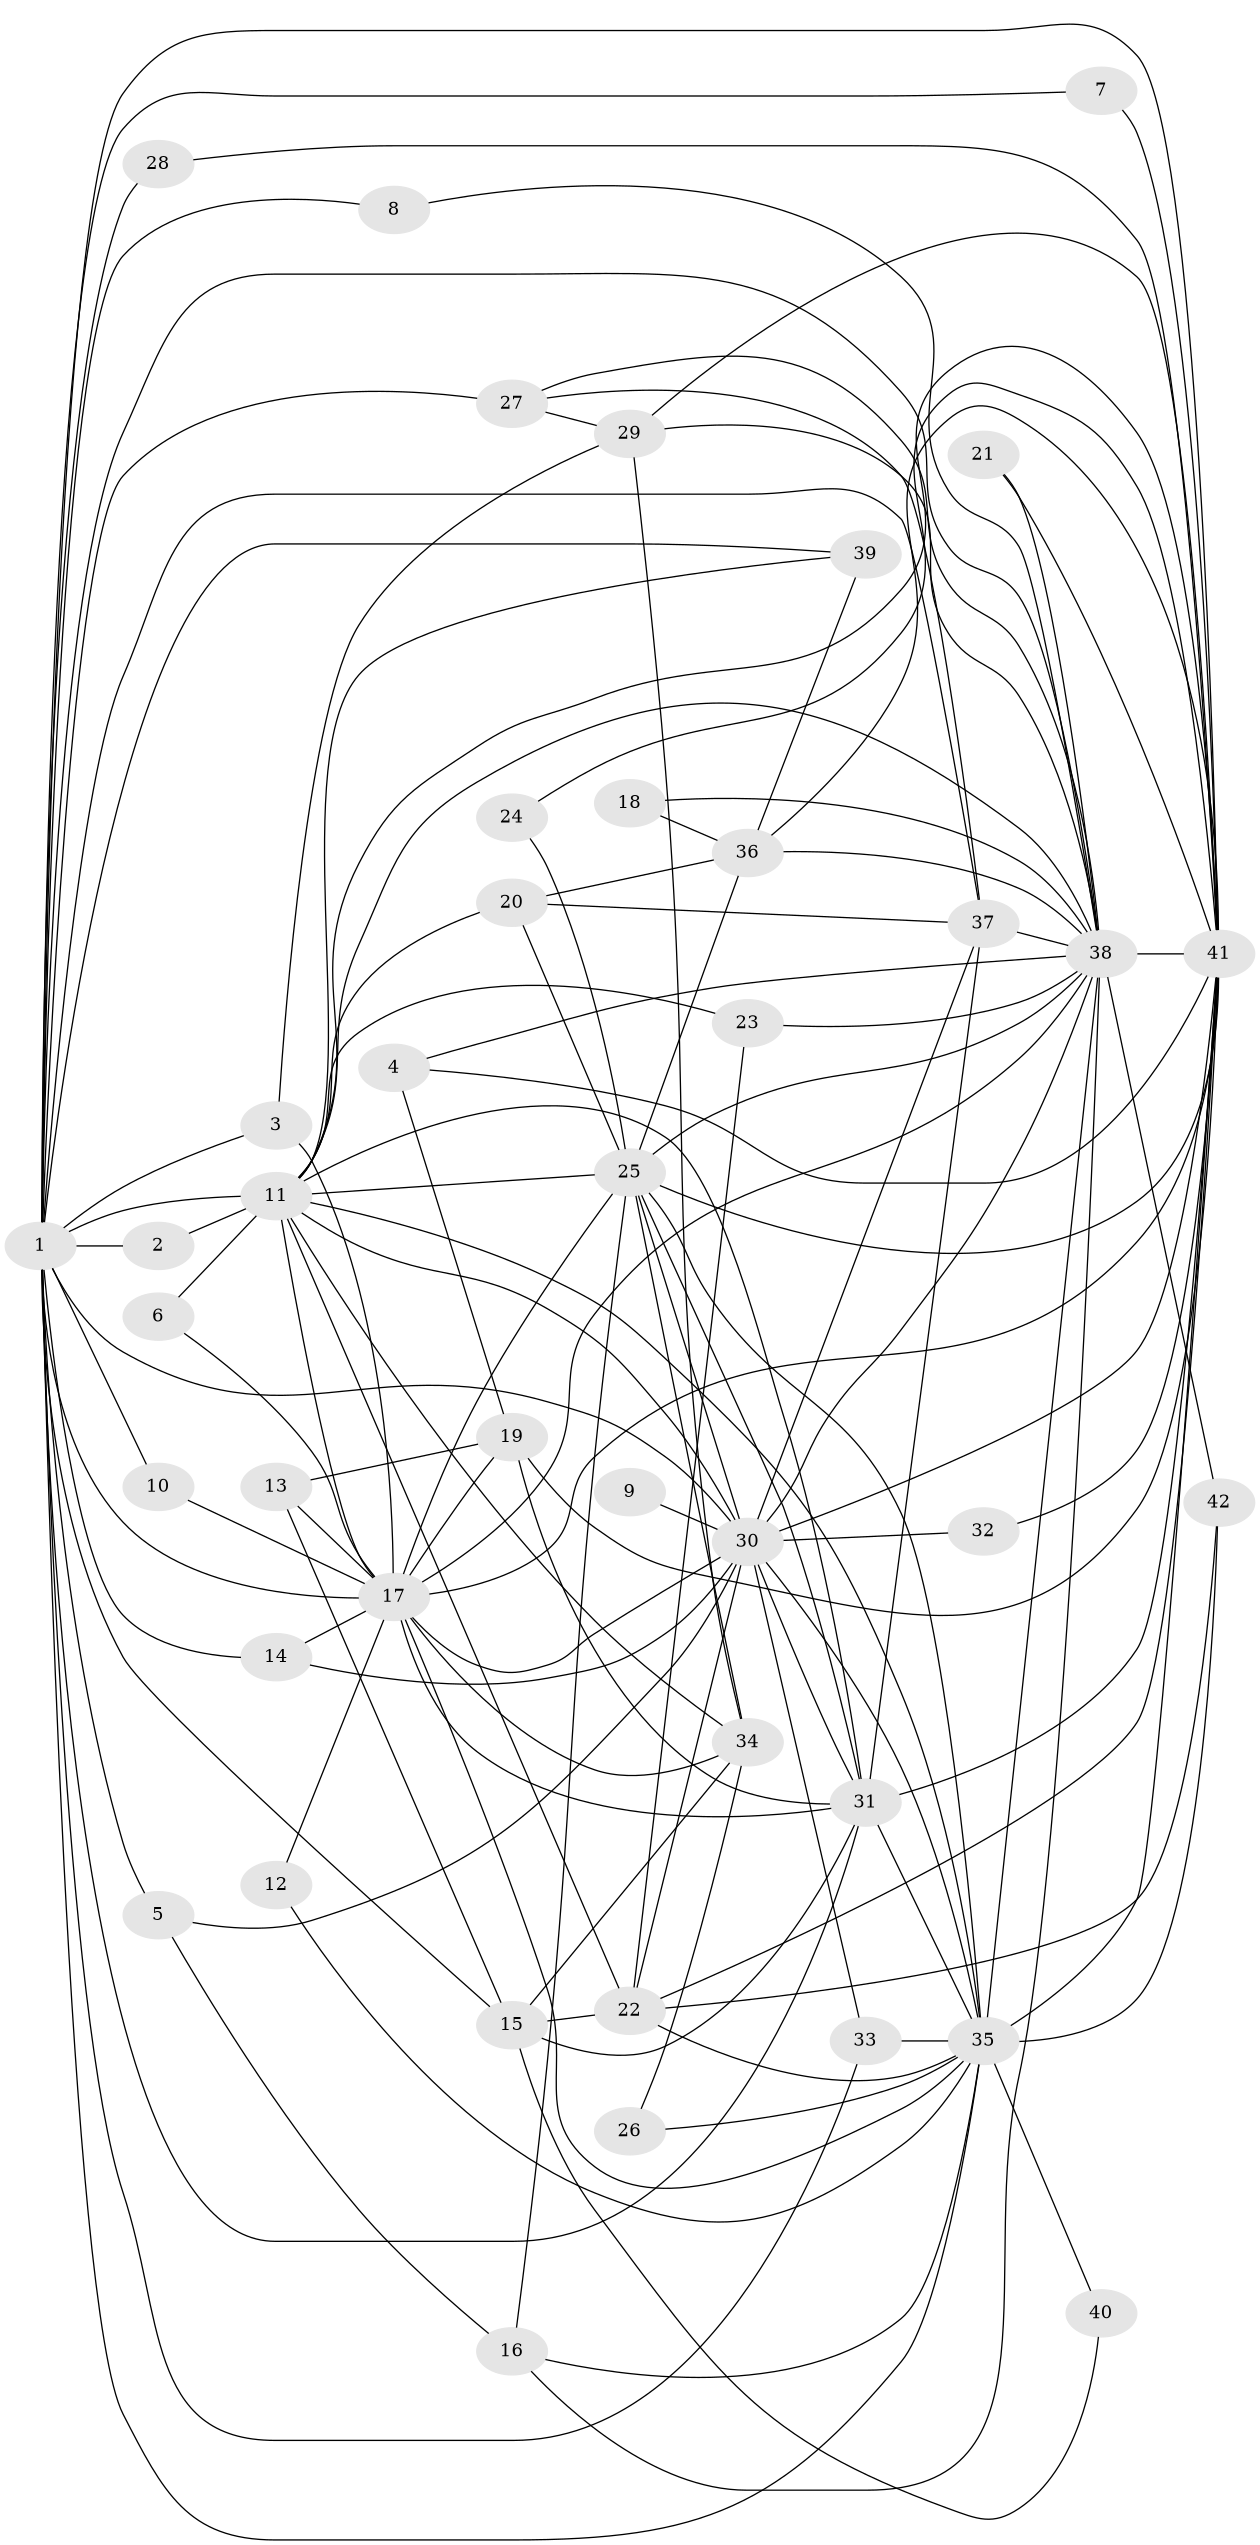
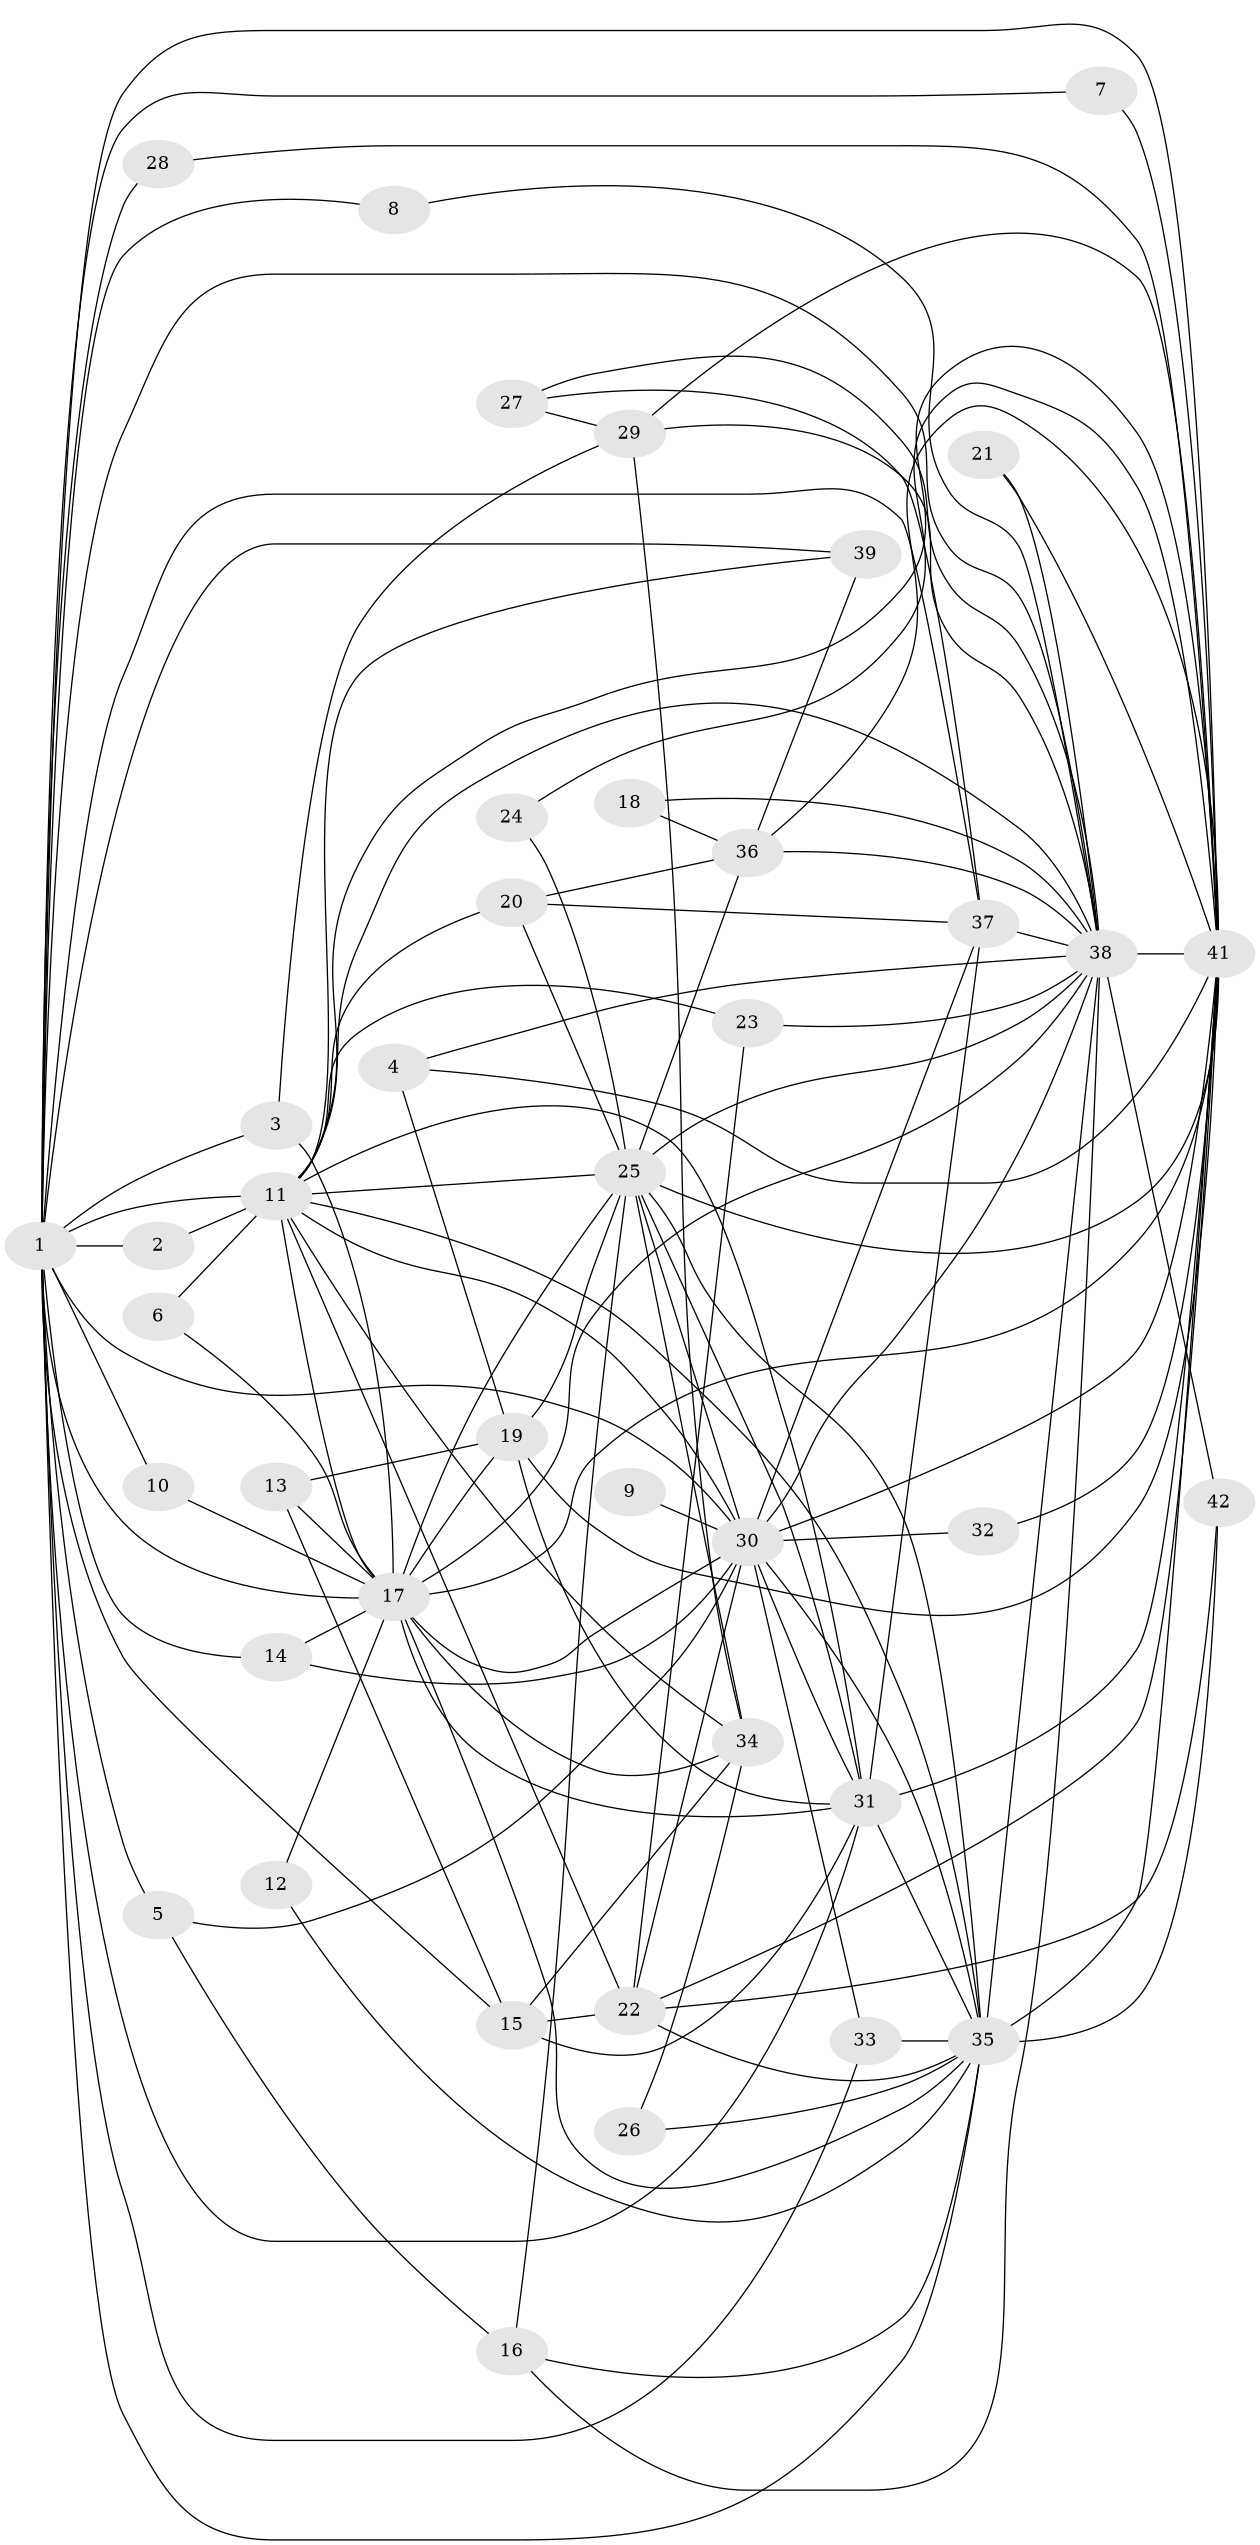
(115, 494) -> none
none -> (581, 1309)
(1101, 2313) -> none
